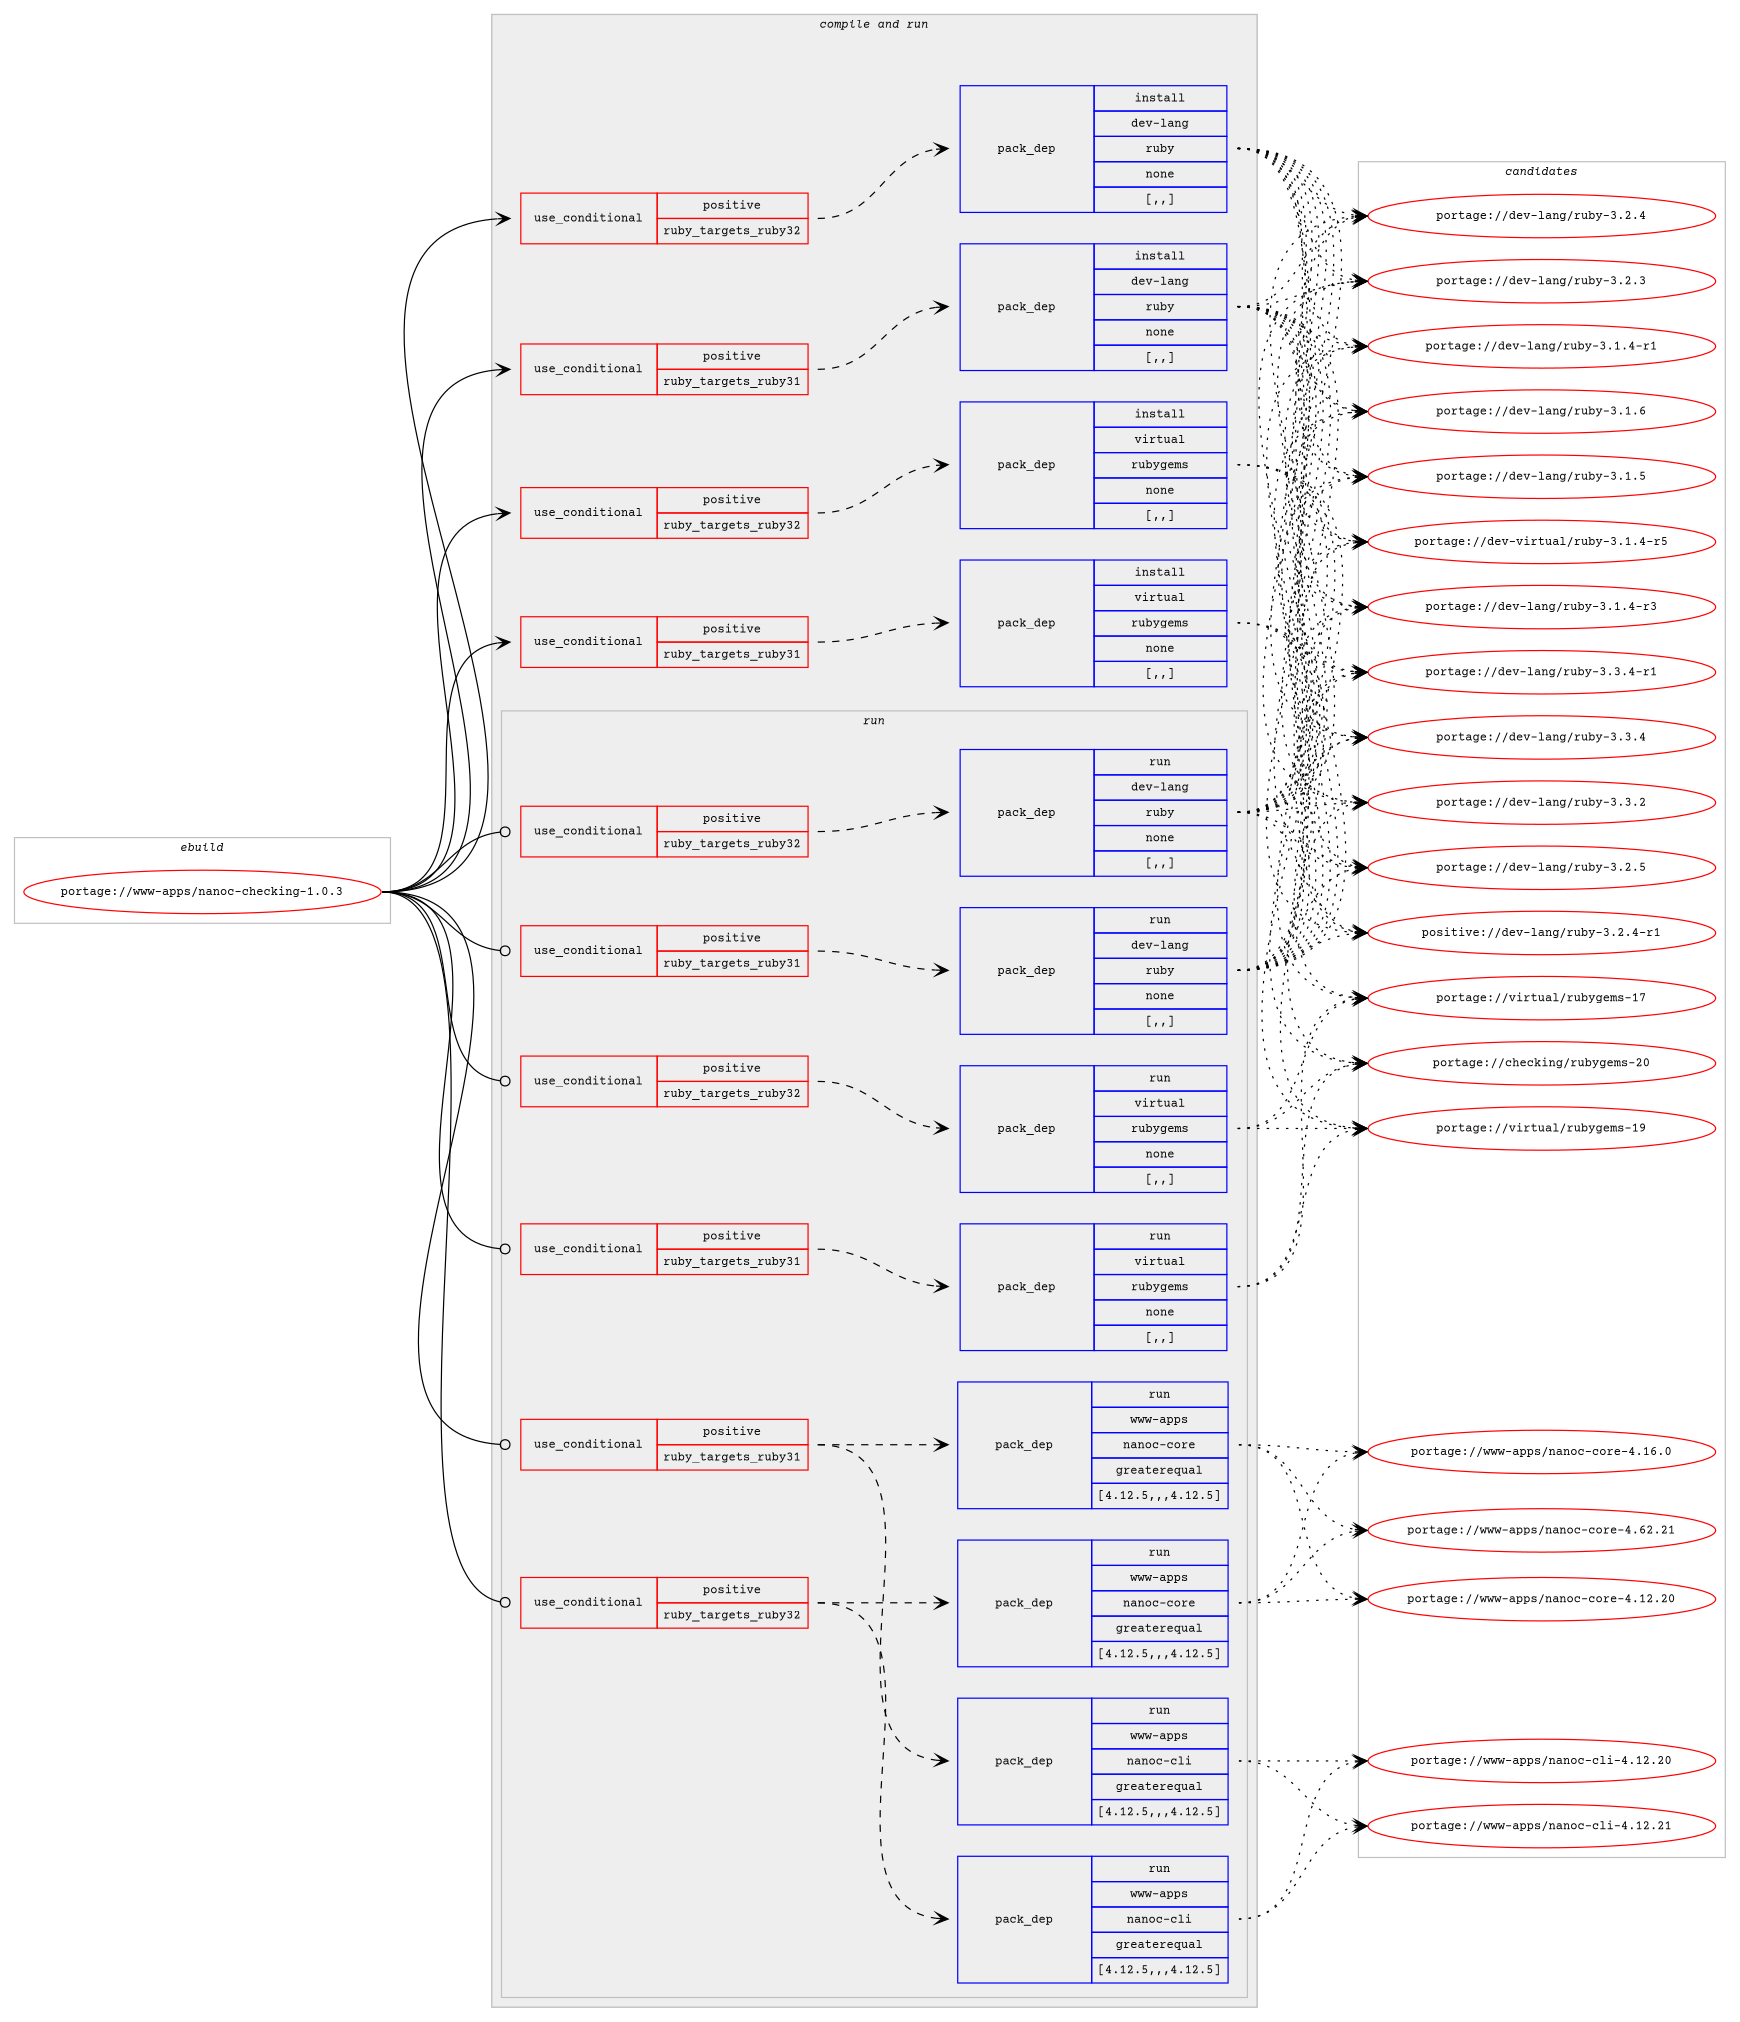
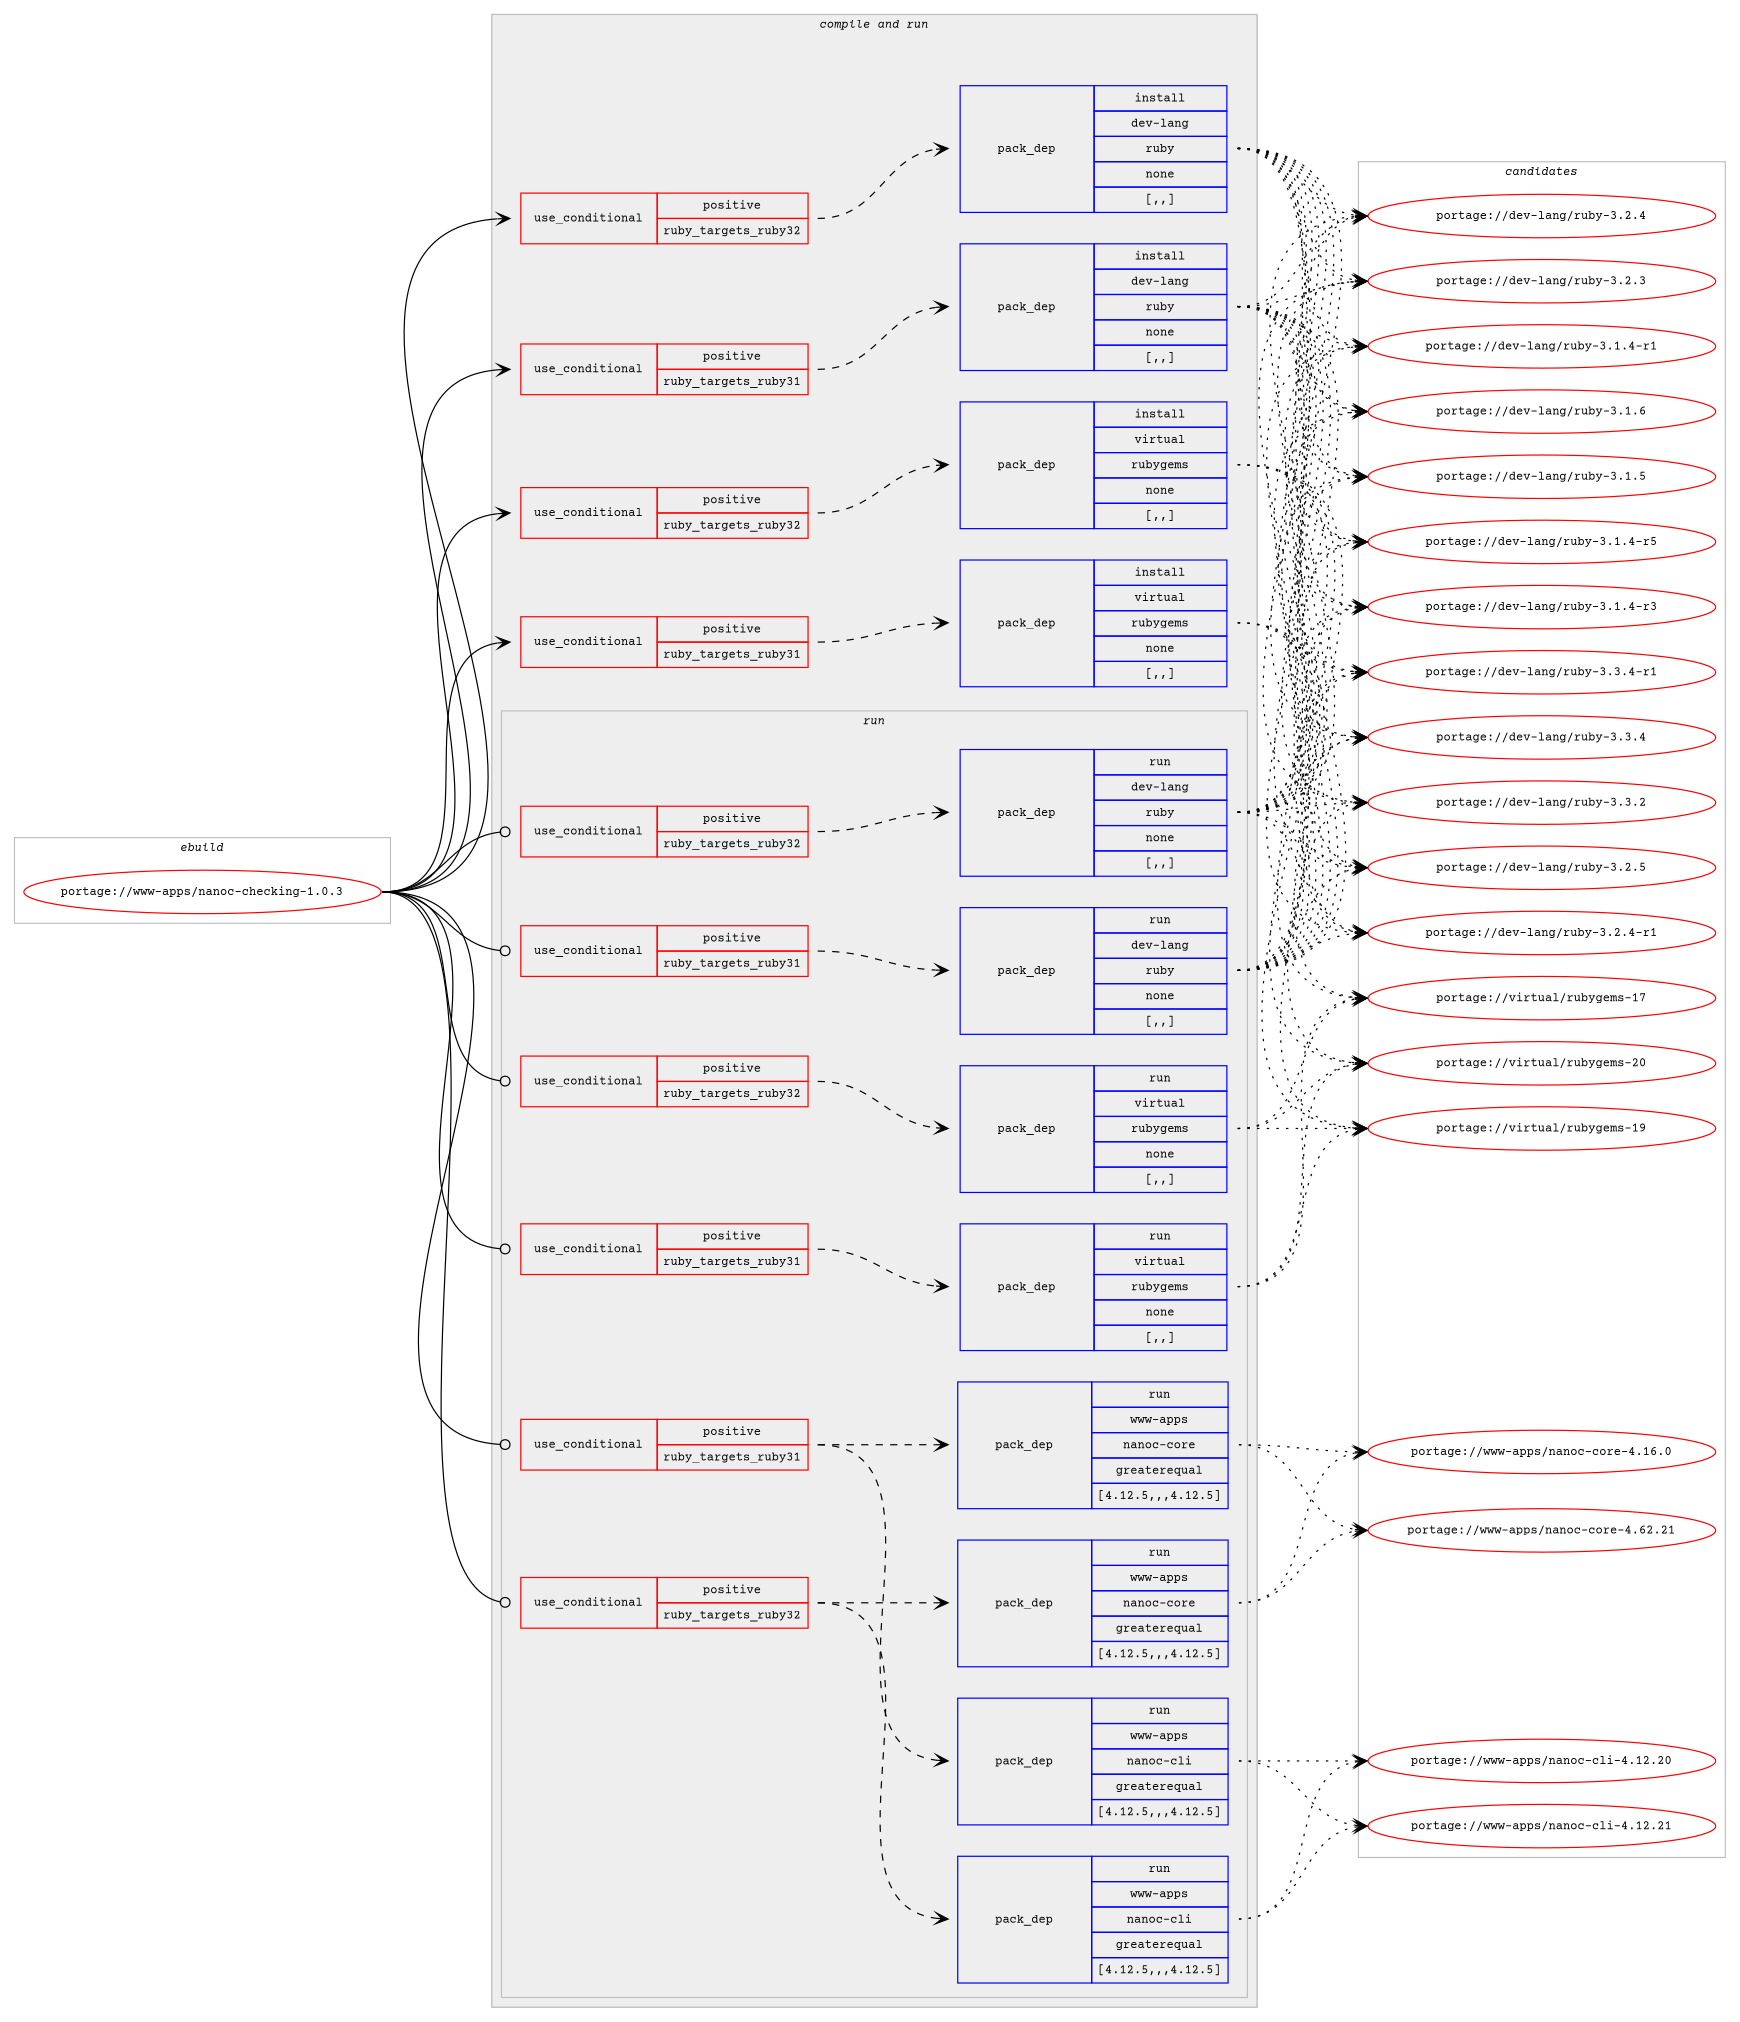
(1542, 542) -> (1542, 542)
(1542, 933) -> (1542, 933)
(1542, 1063) -> (1542, 1063)
(1542, 1599) -> none
